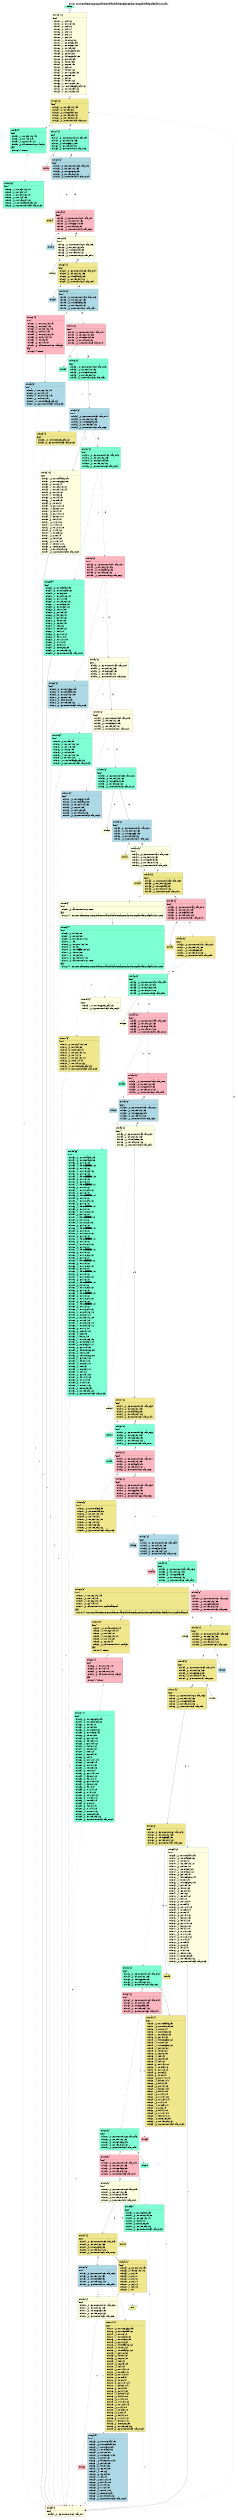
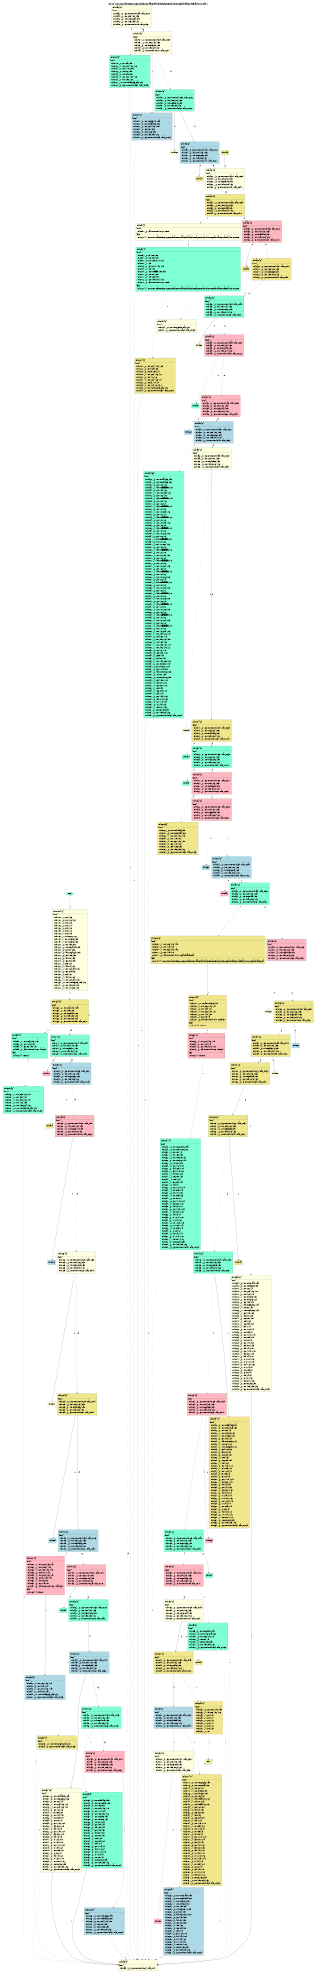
(69, 7) -> (70, 894)
(107, 617) -> none
(142, 874) -> (225, 161)
